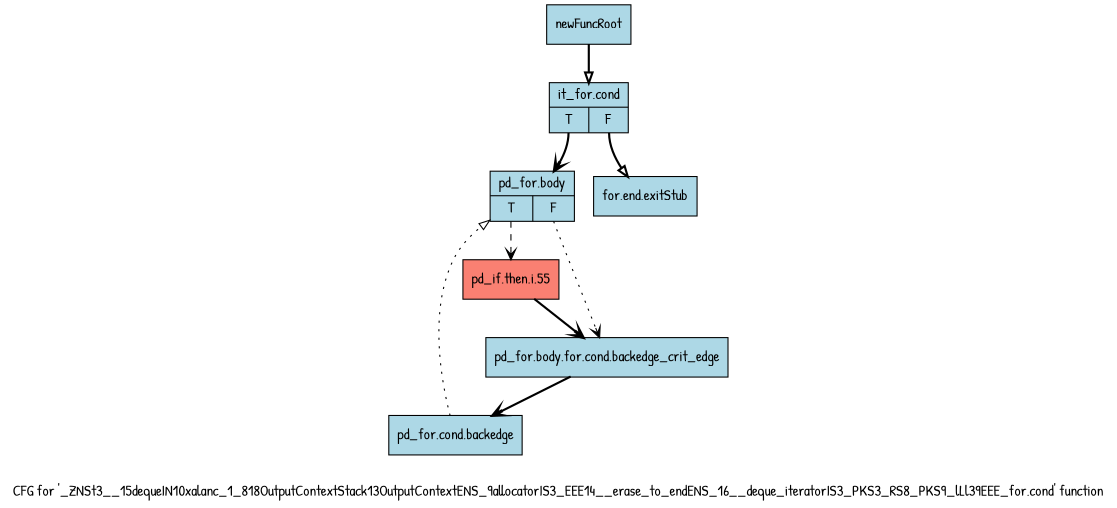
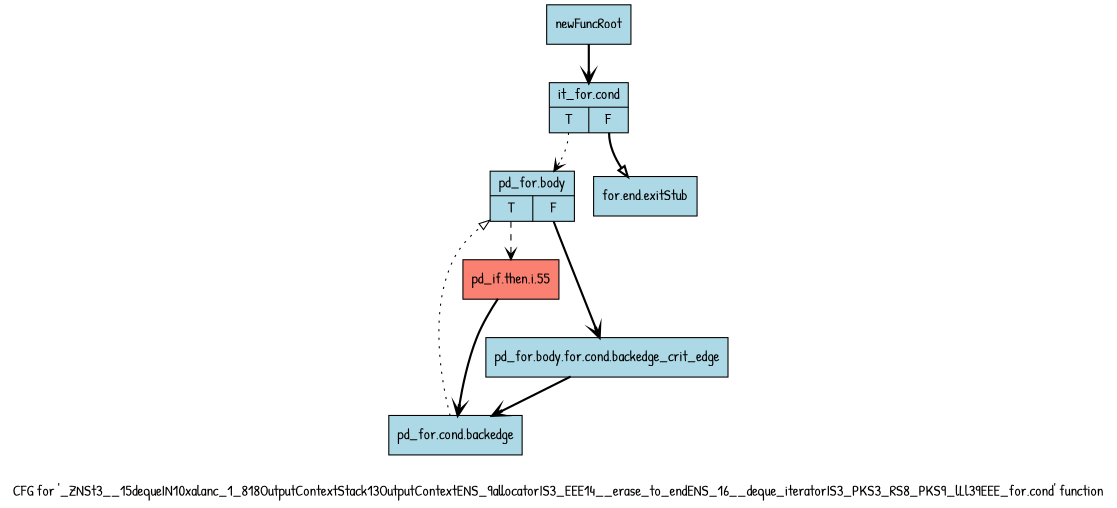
(589, 58) -> (589, 58)
(566, 148) -> (566, 148)
(574, 275) -> (574, 275)
(555, 315) -> (472, 350)
